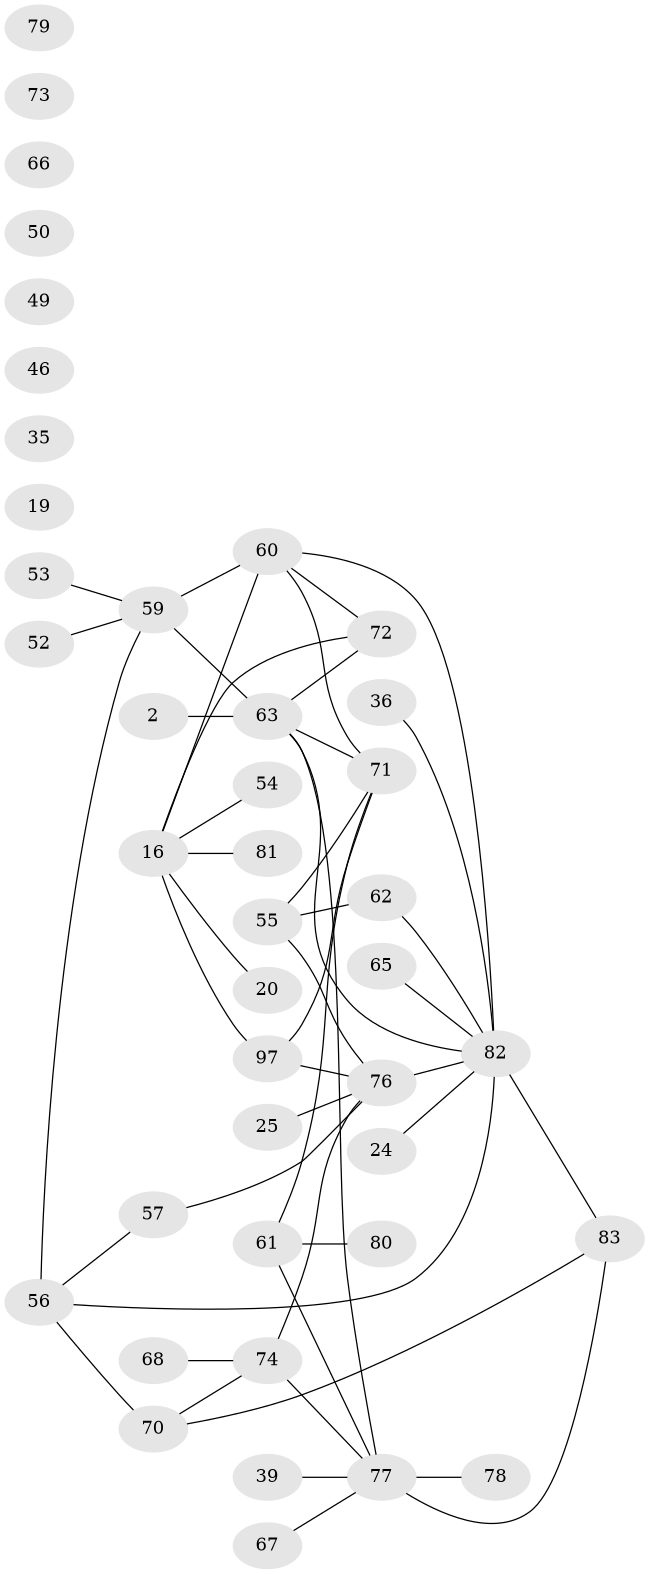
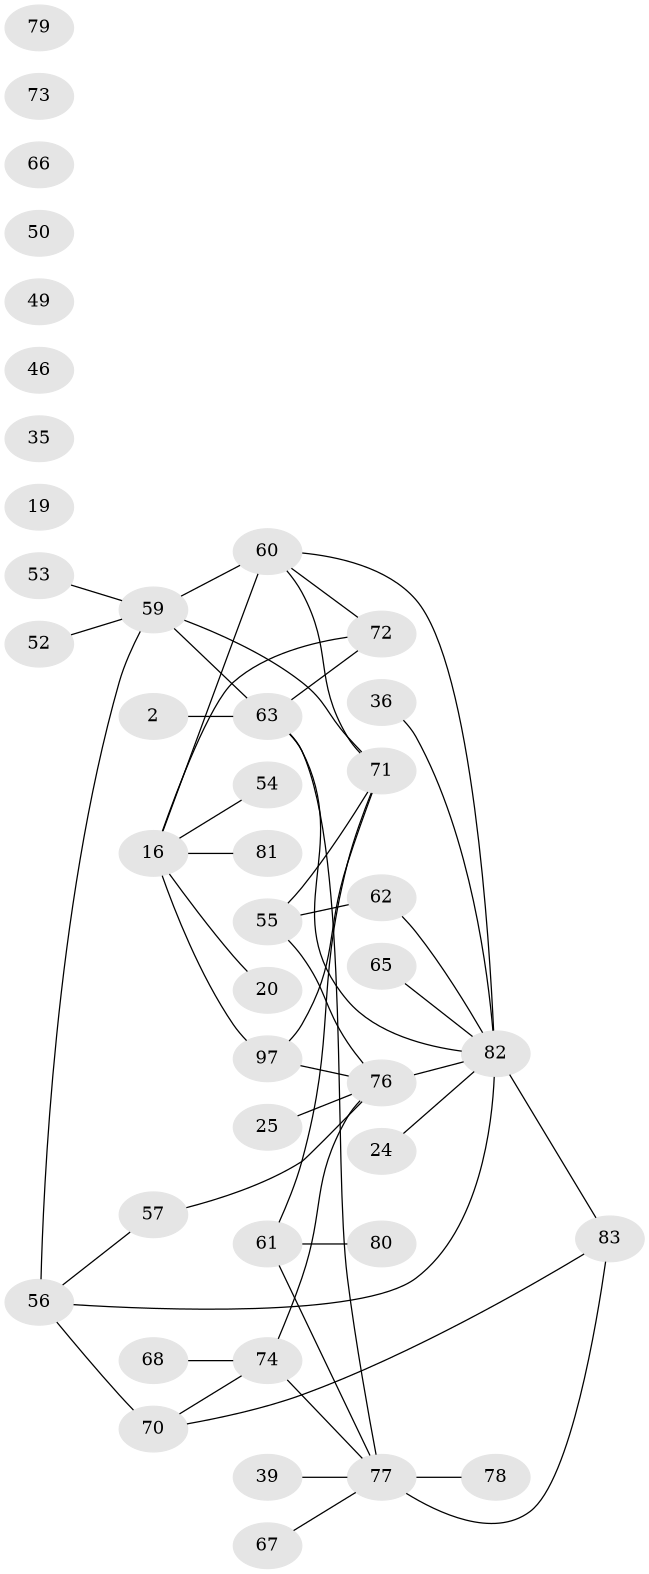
(325, 744) -> (285, 670)
